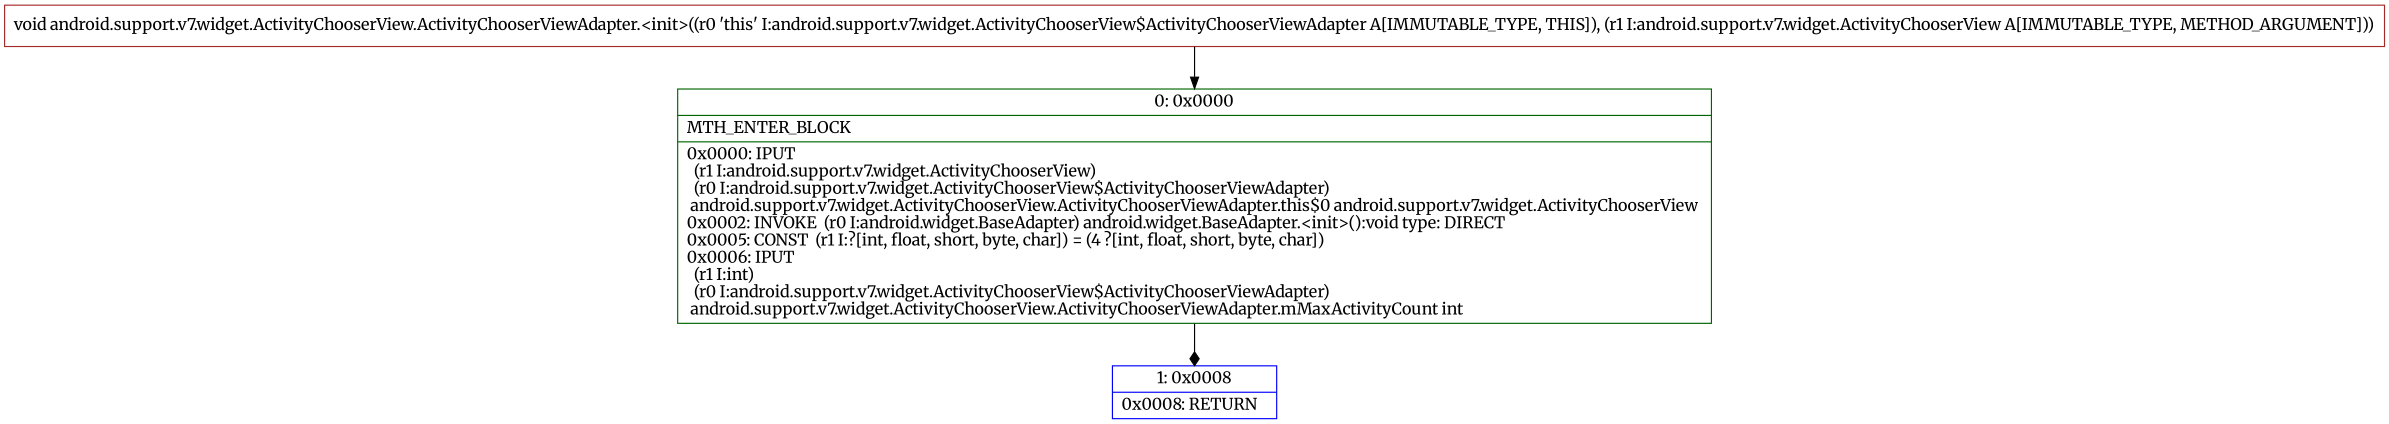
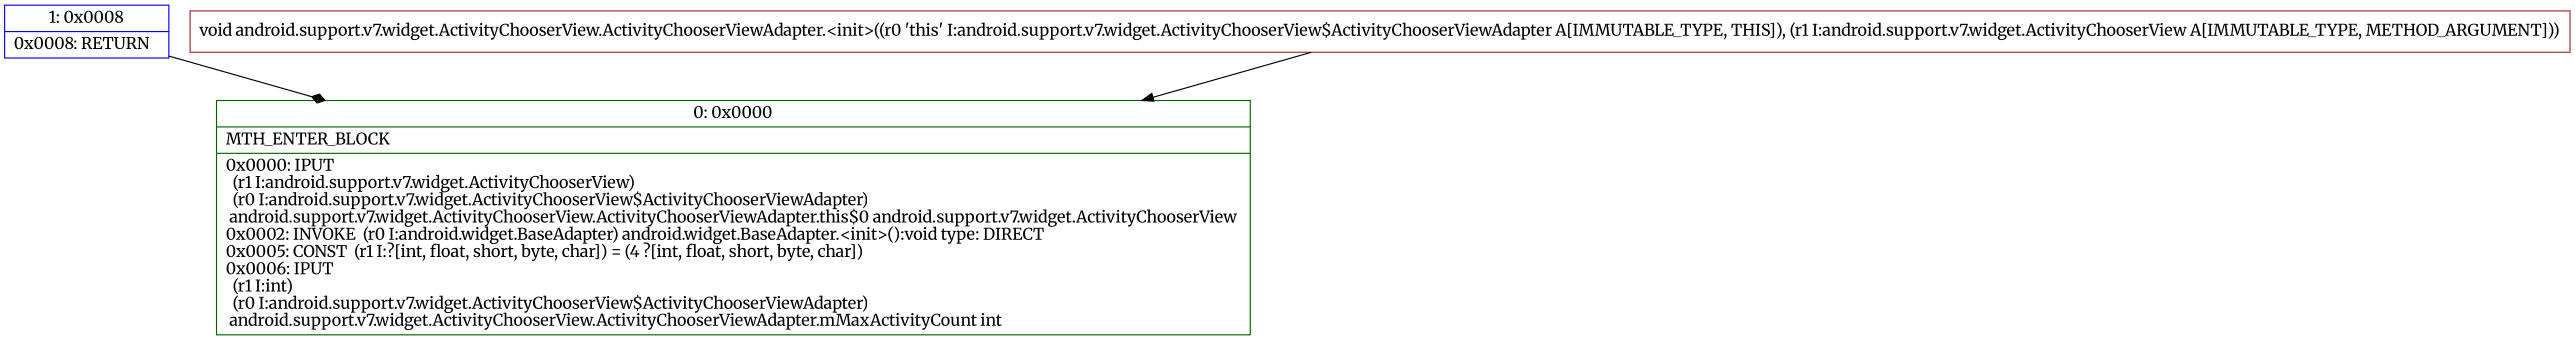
(1195, 338) -> (240, 76)
